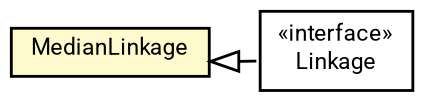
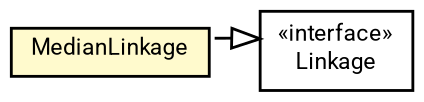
(250, 61) -> (221, 38)
